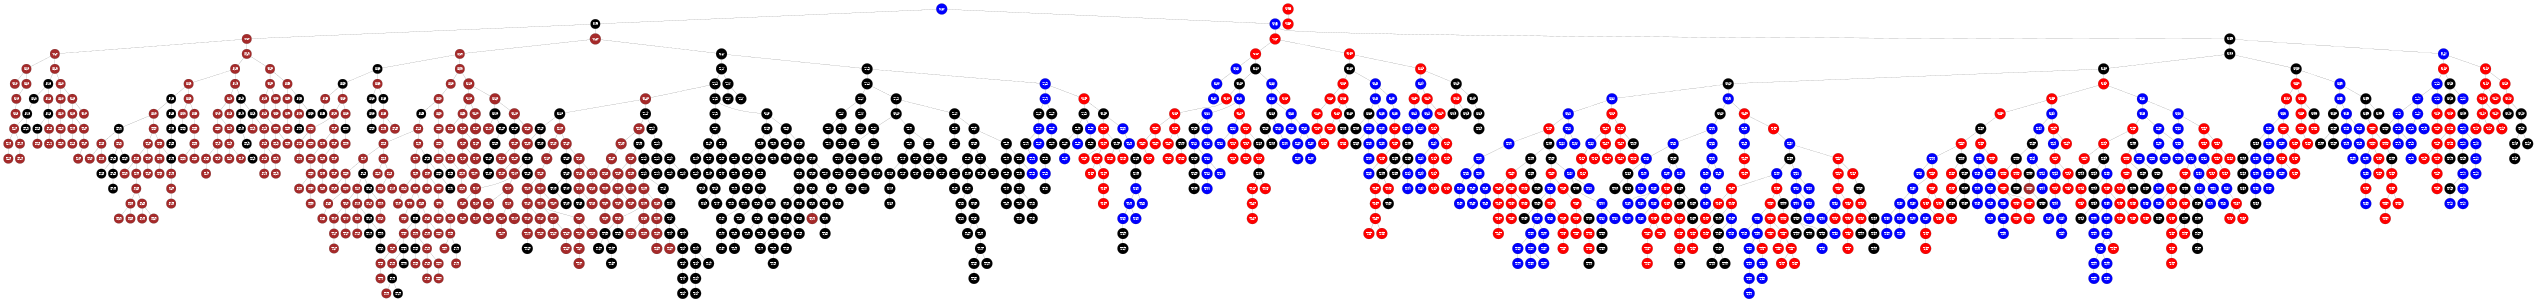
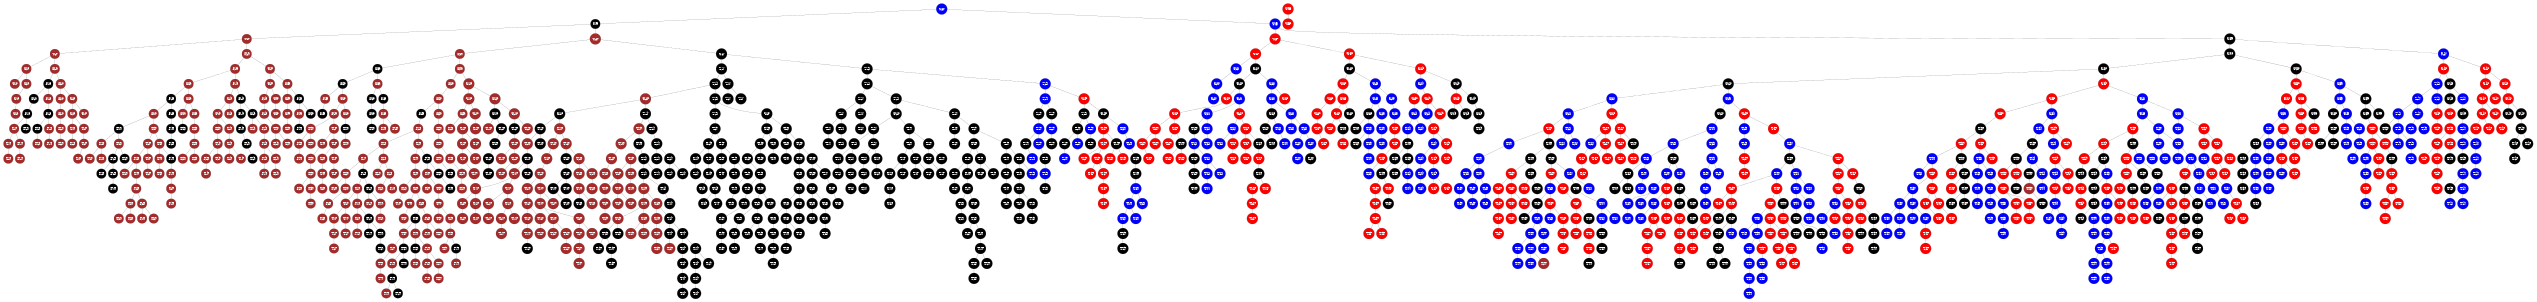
(49, 144) -> (49, 144)
(1311, 159) -> (1311, 159)
(1434, 174) -> (1434, 174)
(450, 189) -> (450, 189)
(812, 219) -> (812, 219)
(1731, 219) -> (1731, 219)
(1544, 263) -> (1544, 263)
